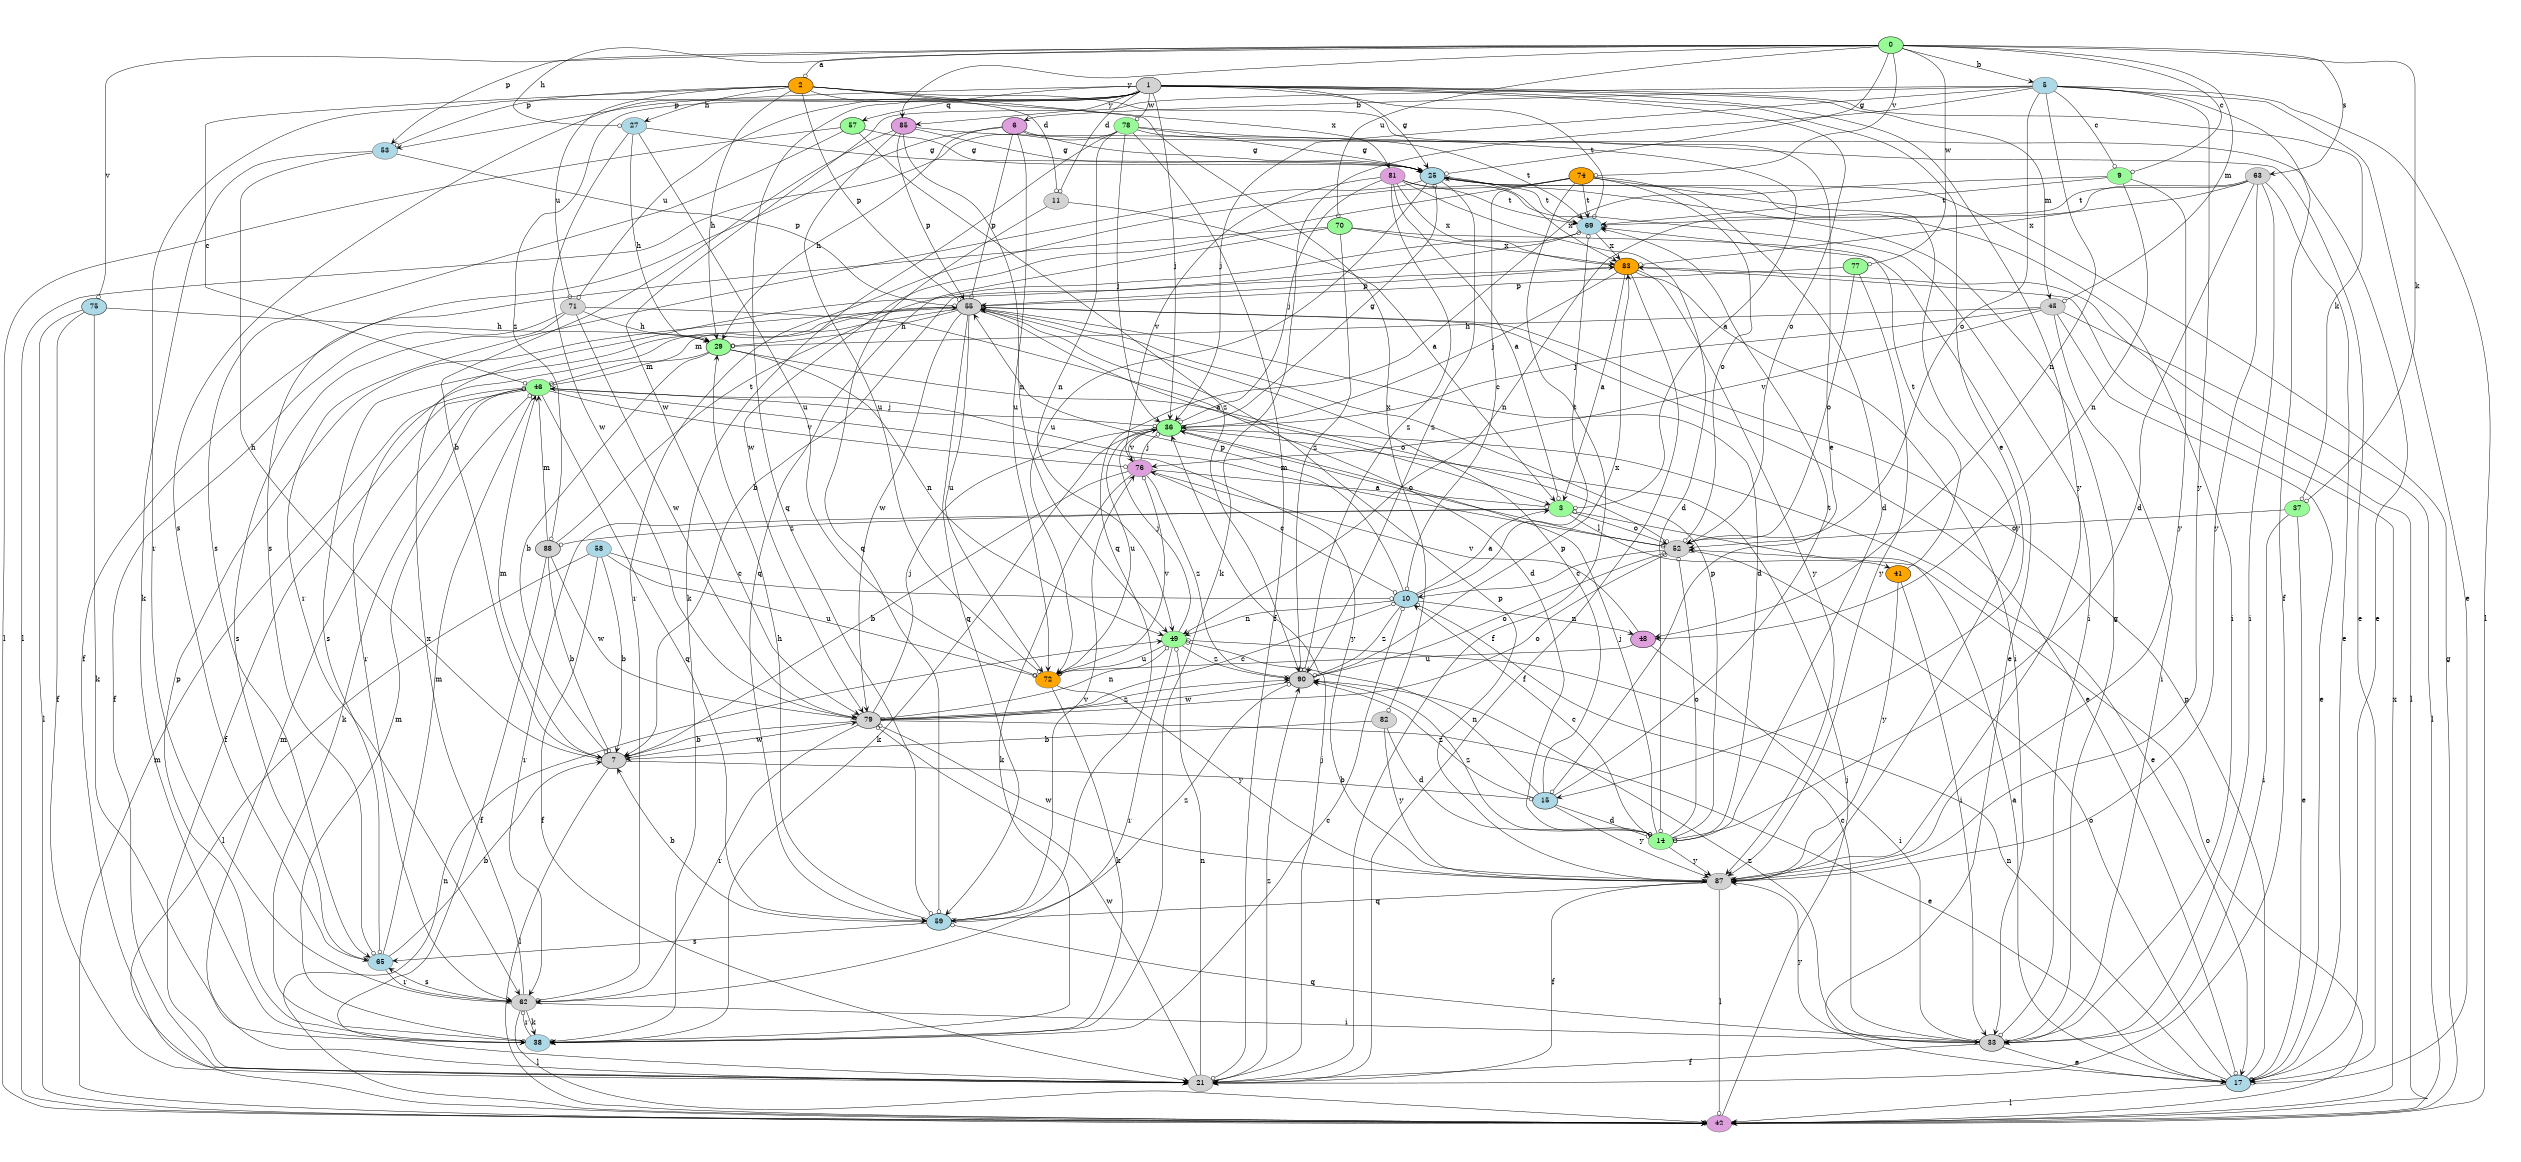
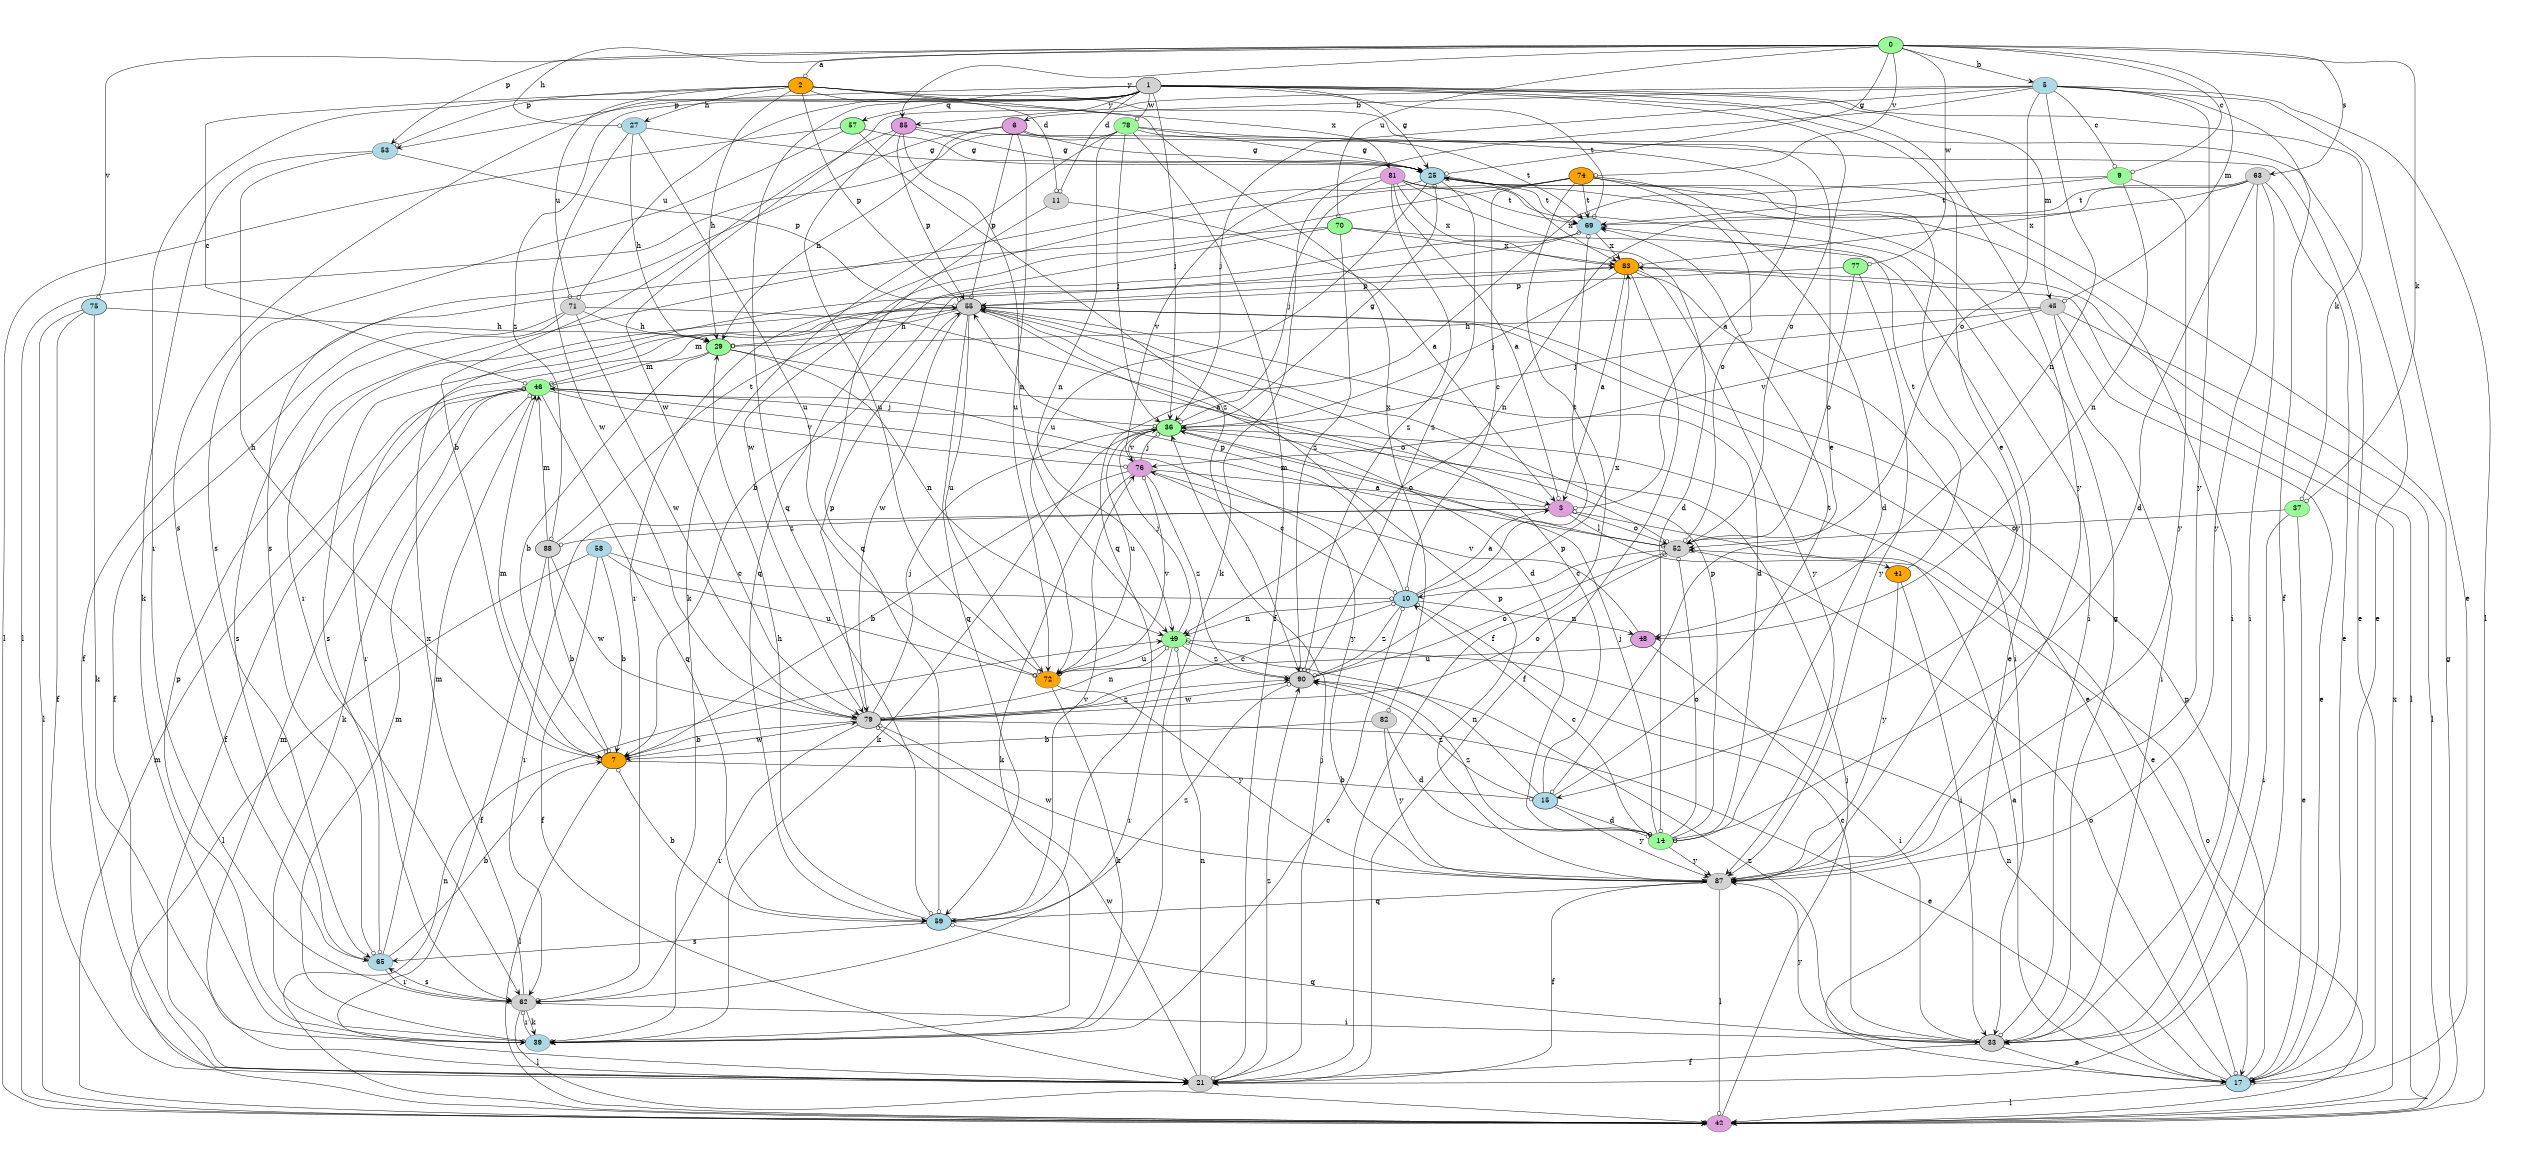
(1434, 415) -> (1434, 415)
none -> (831, 497)
(1561, 509) -> (1561, 509)
(614, 760) -> (614, 760)
(742, 906) -> (742, 906)
(538, 1043) -> (538, 1043)
